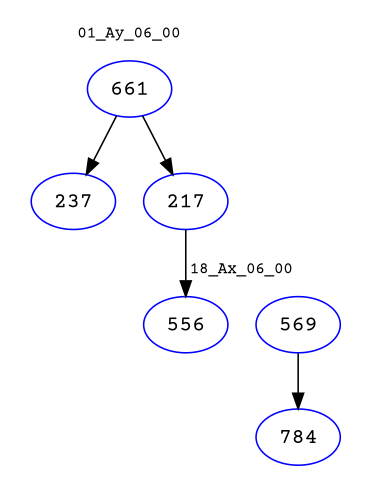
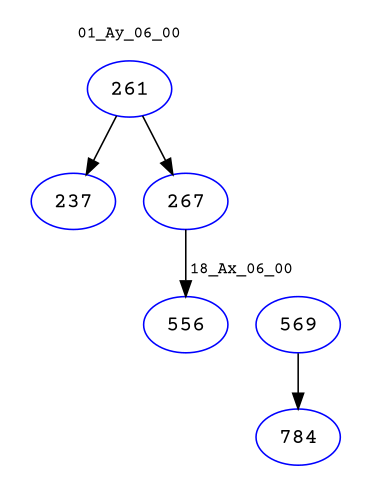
(130, 89) -> (130, 89)
(186, 201) -> (186, 201)
